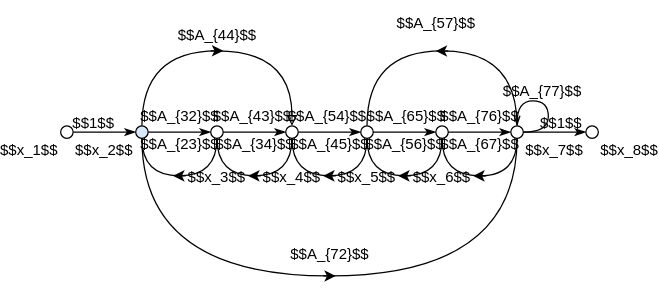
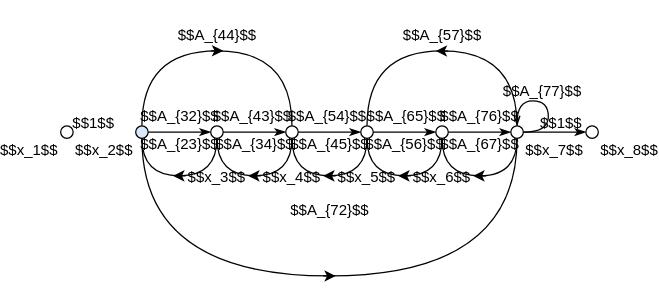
(436, 26) -> (442, 38)
(281, 76) -> (281, 80)
(100, 132) -> none
(329, 257) -> (329, 213)
